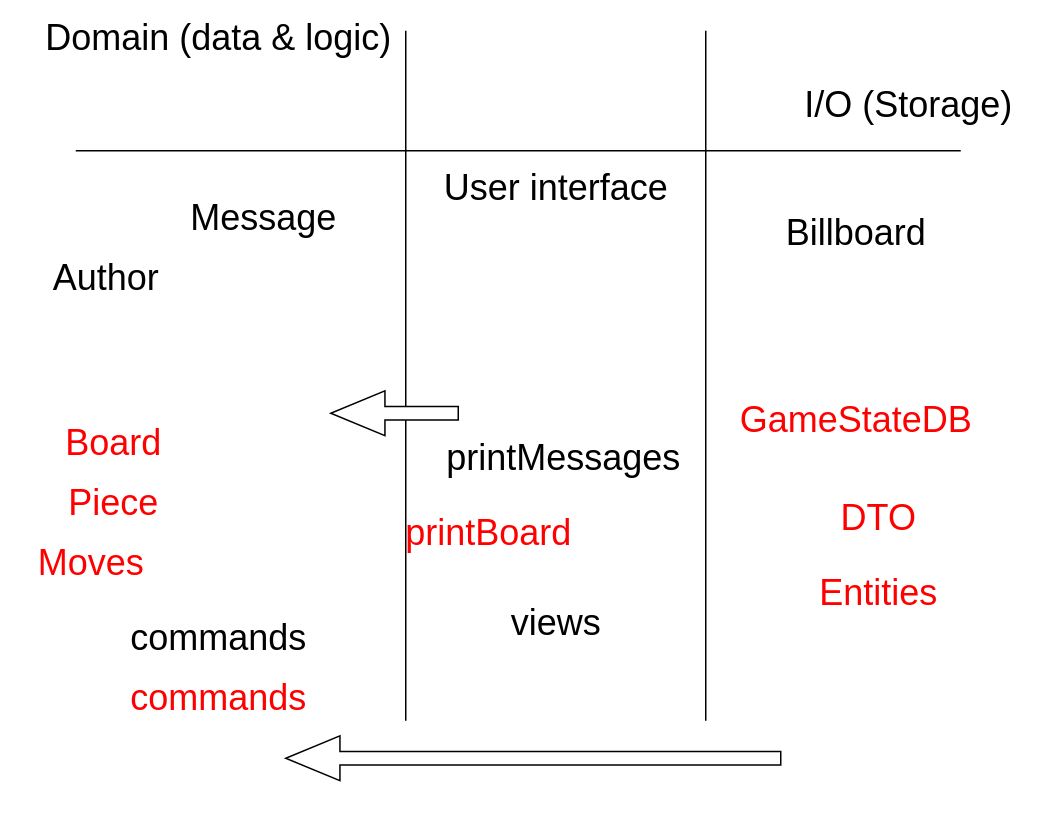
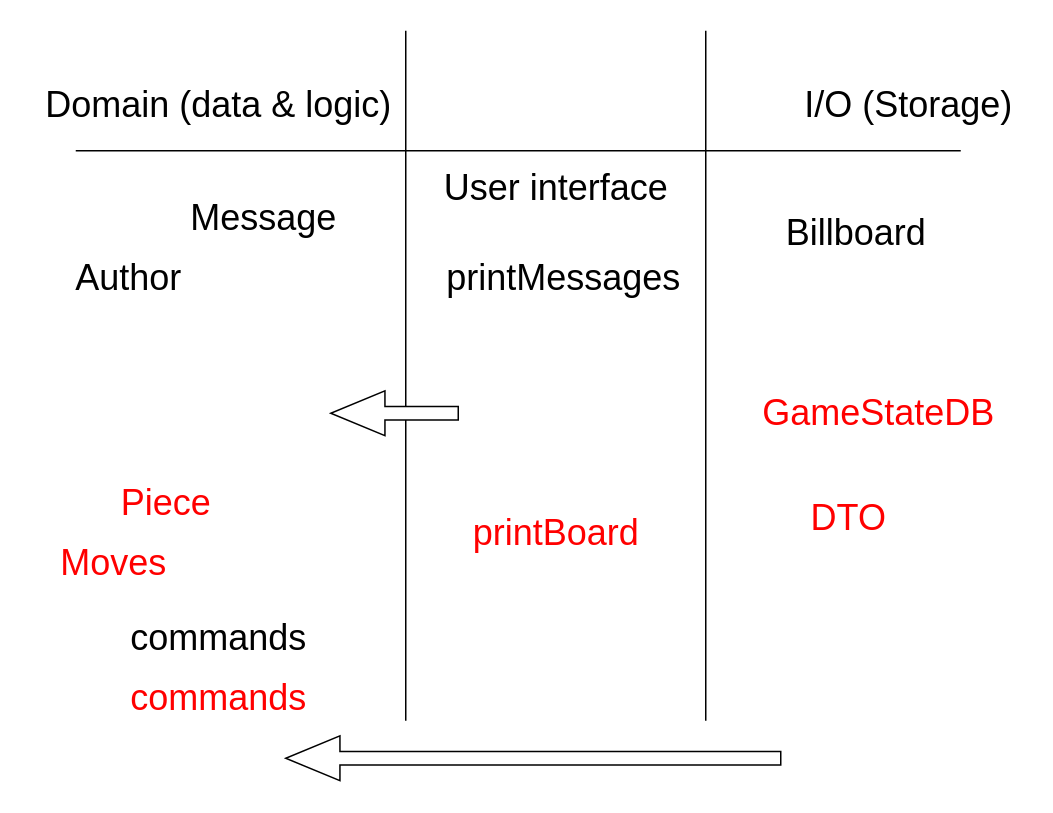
(218, 38) -> (218, 106)
(106, 278) -> (128, 278)
(856, 421) -> (878, 413)
(113, 443) -> none
(563, 458) -> (563, 278)
(113, 503) -> (166, 503)
(878, 518) -> (848, 518)
(488, 533) -> (556, 533)
(91, 563) -> (113, 563)
(878, 593) -> none
(556, 623) -> none
